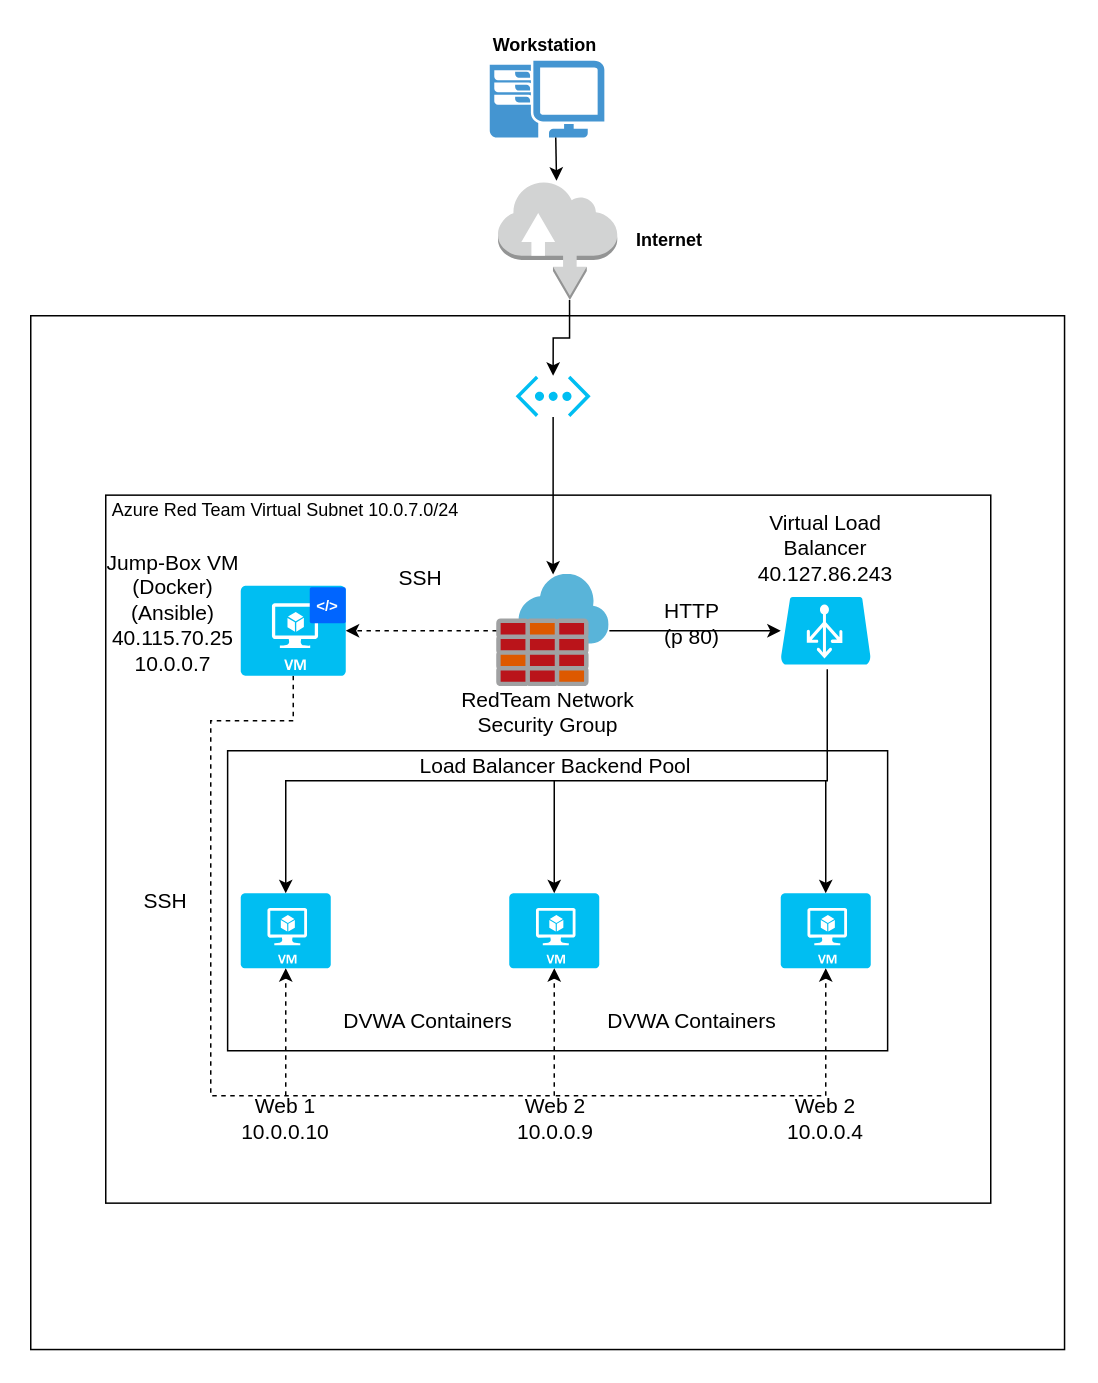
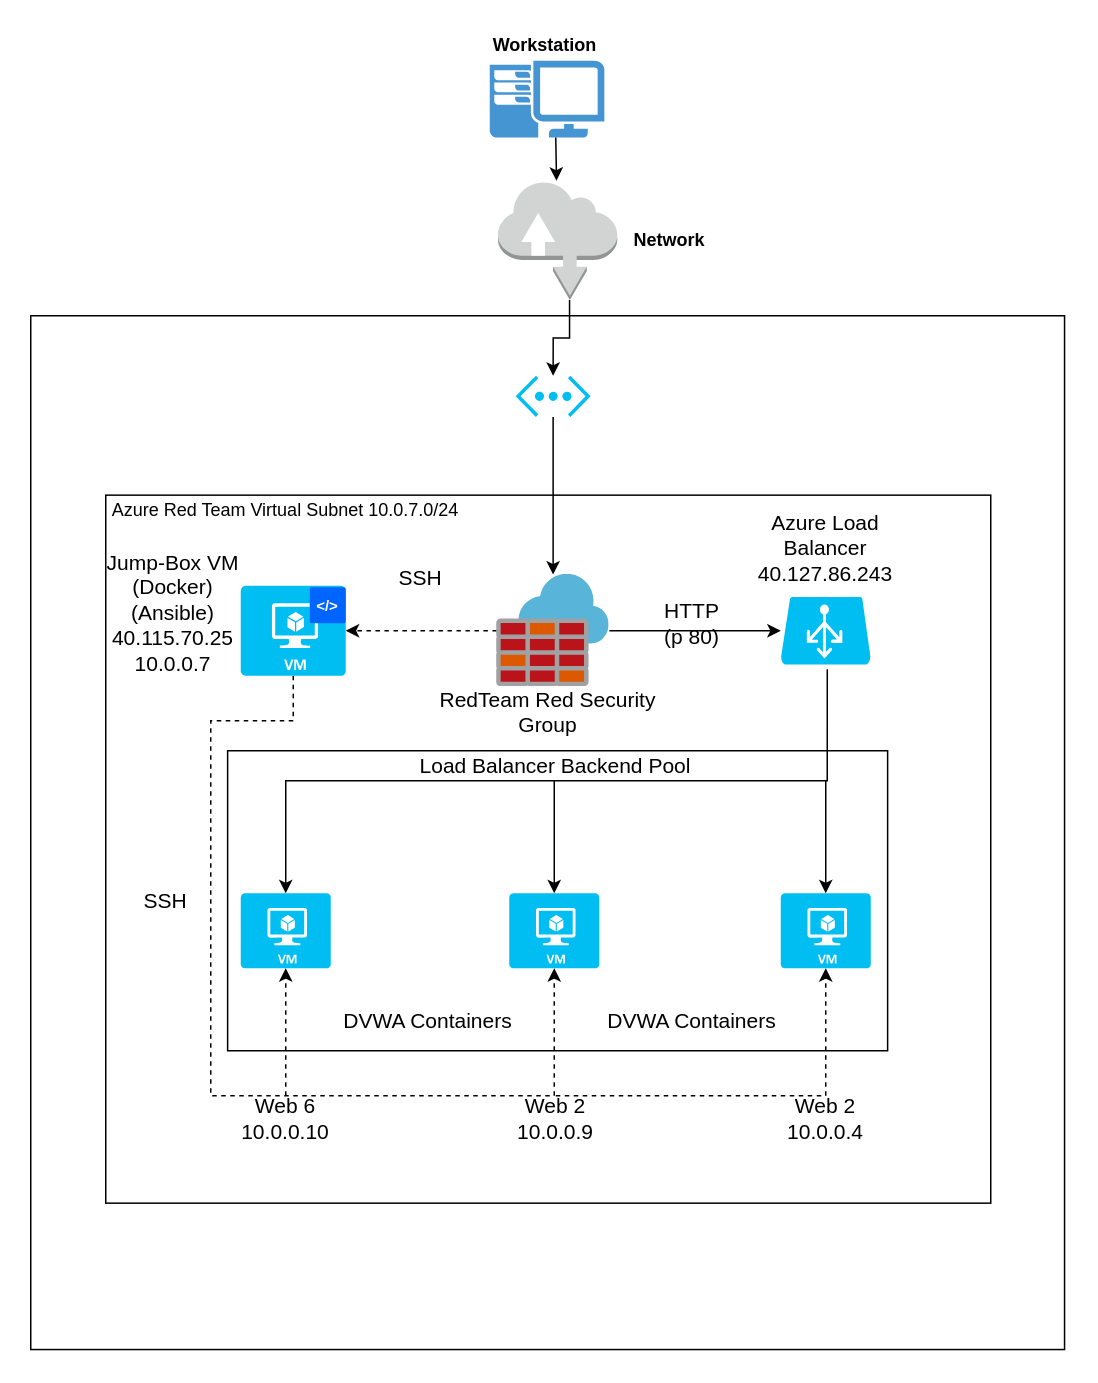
(670, 241) -> (670, 241)
(826, 548) -> (826, 548)
(548, 712) -> (548, 712)
(286, 1118) -> (286, 1118)
